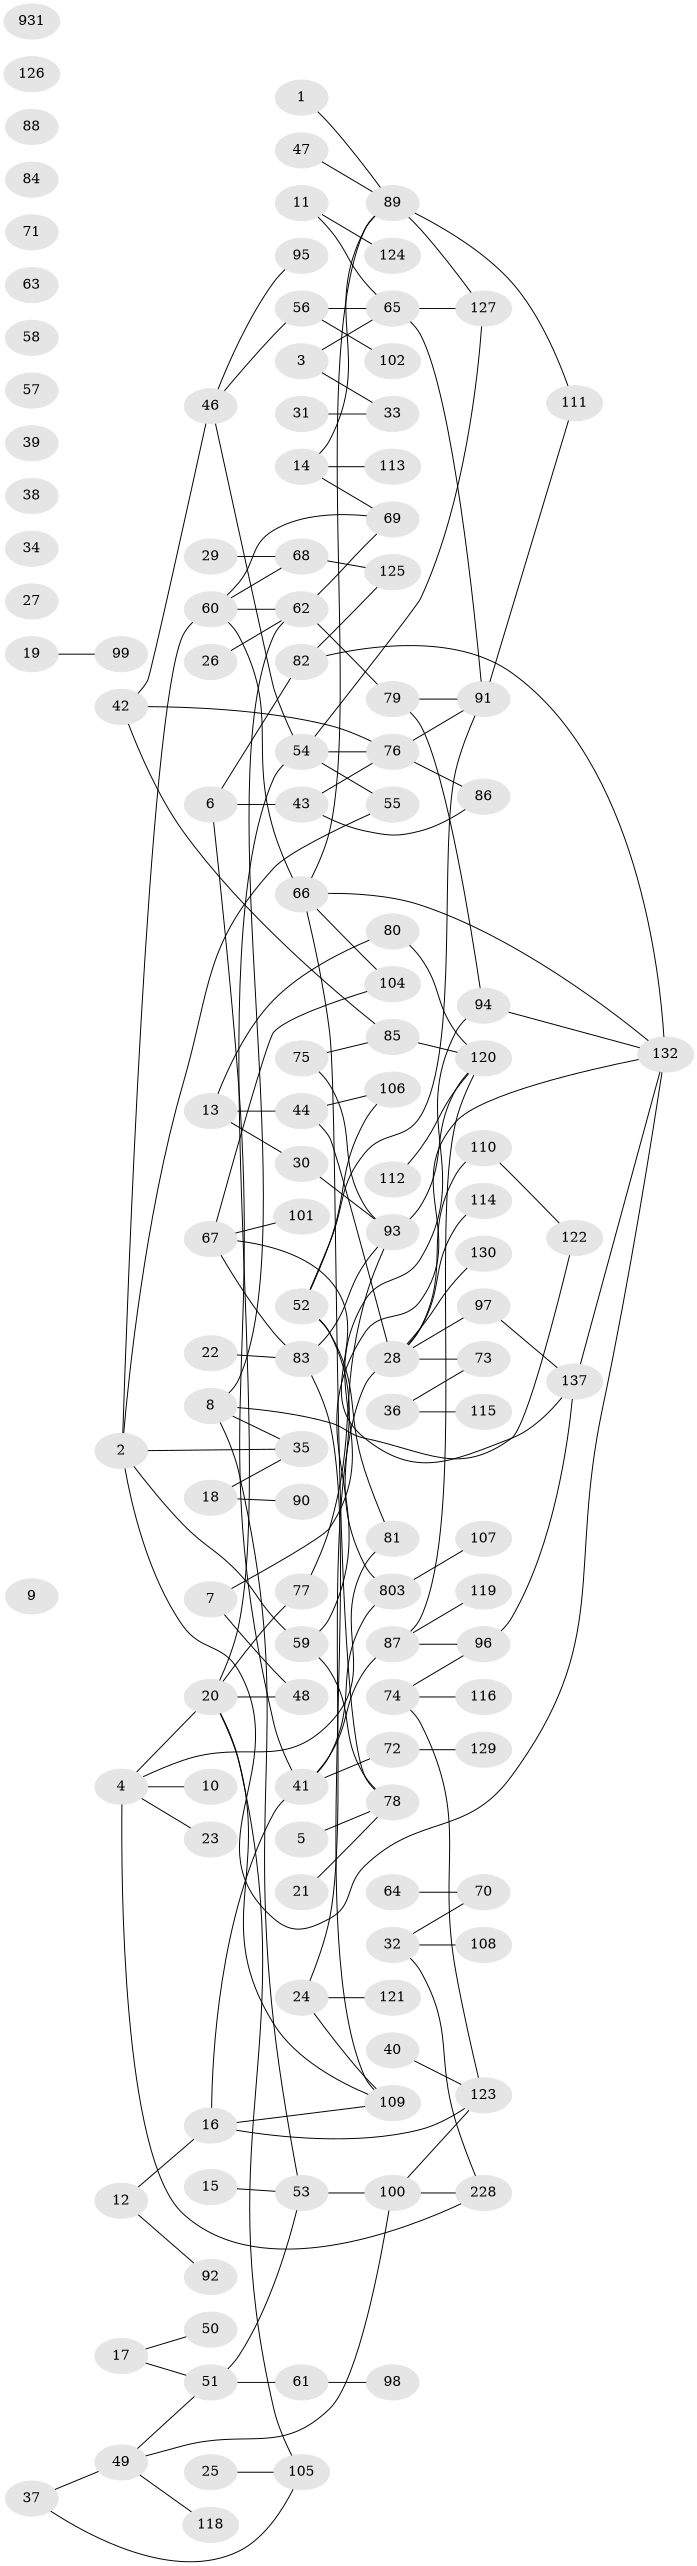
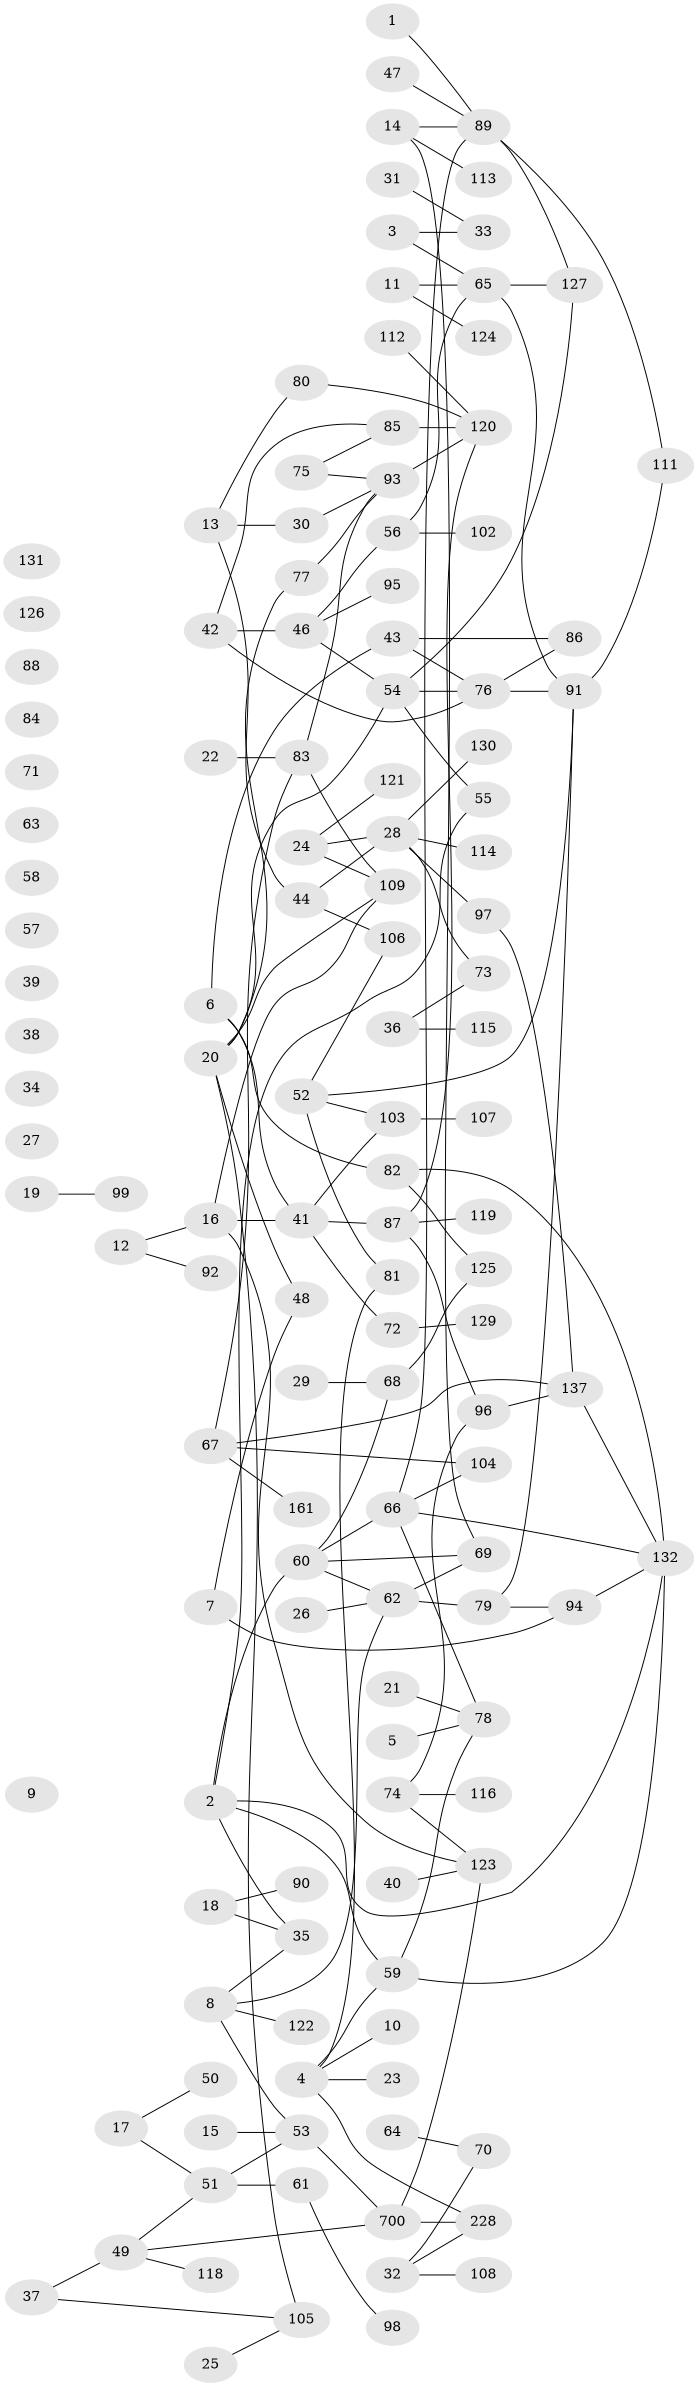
(32, 21) -> (32, 561)
(484, 1148) -> none
(302, 1217) -> (302, 1509)
(393, 1592) -> (393, 1119)
(166, 1742) -> (347, 2027)
(393, 2193) -> (393, 2222)
